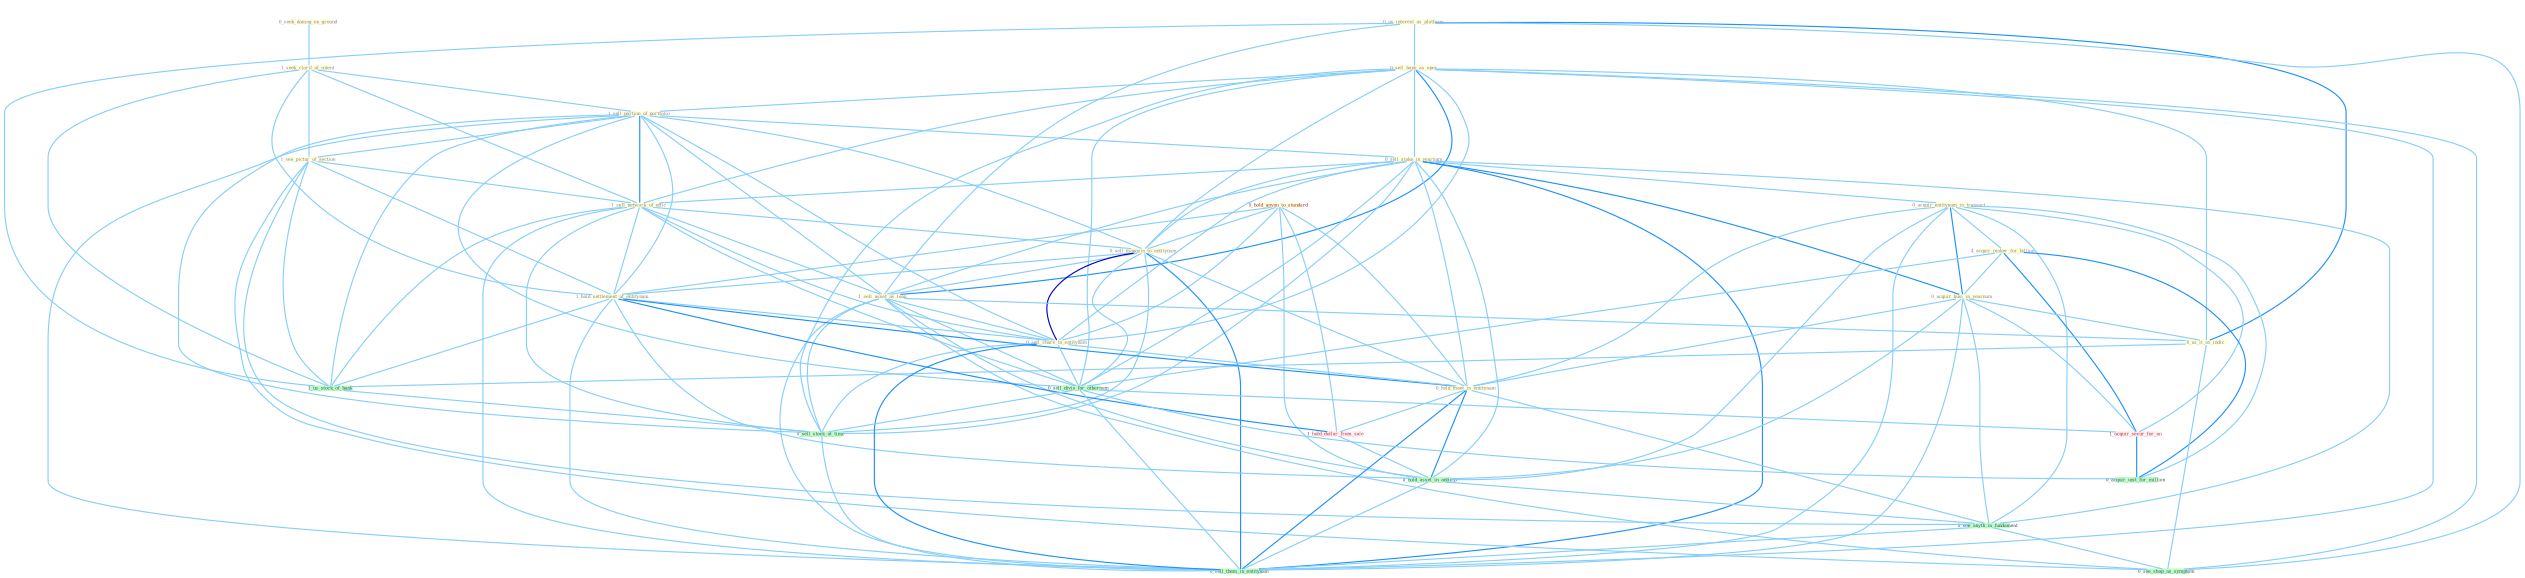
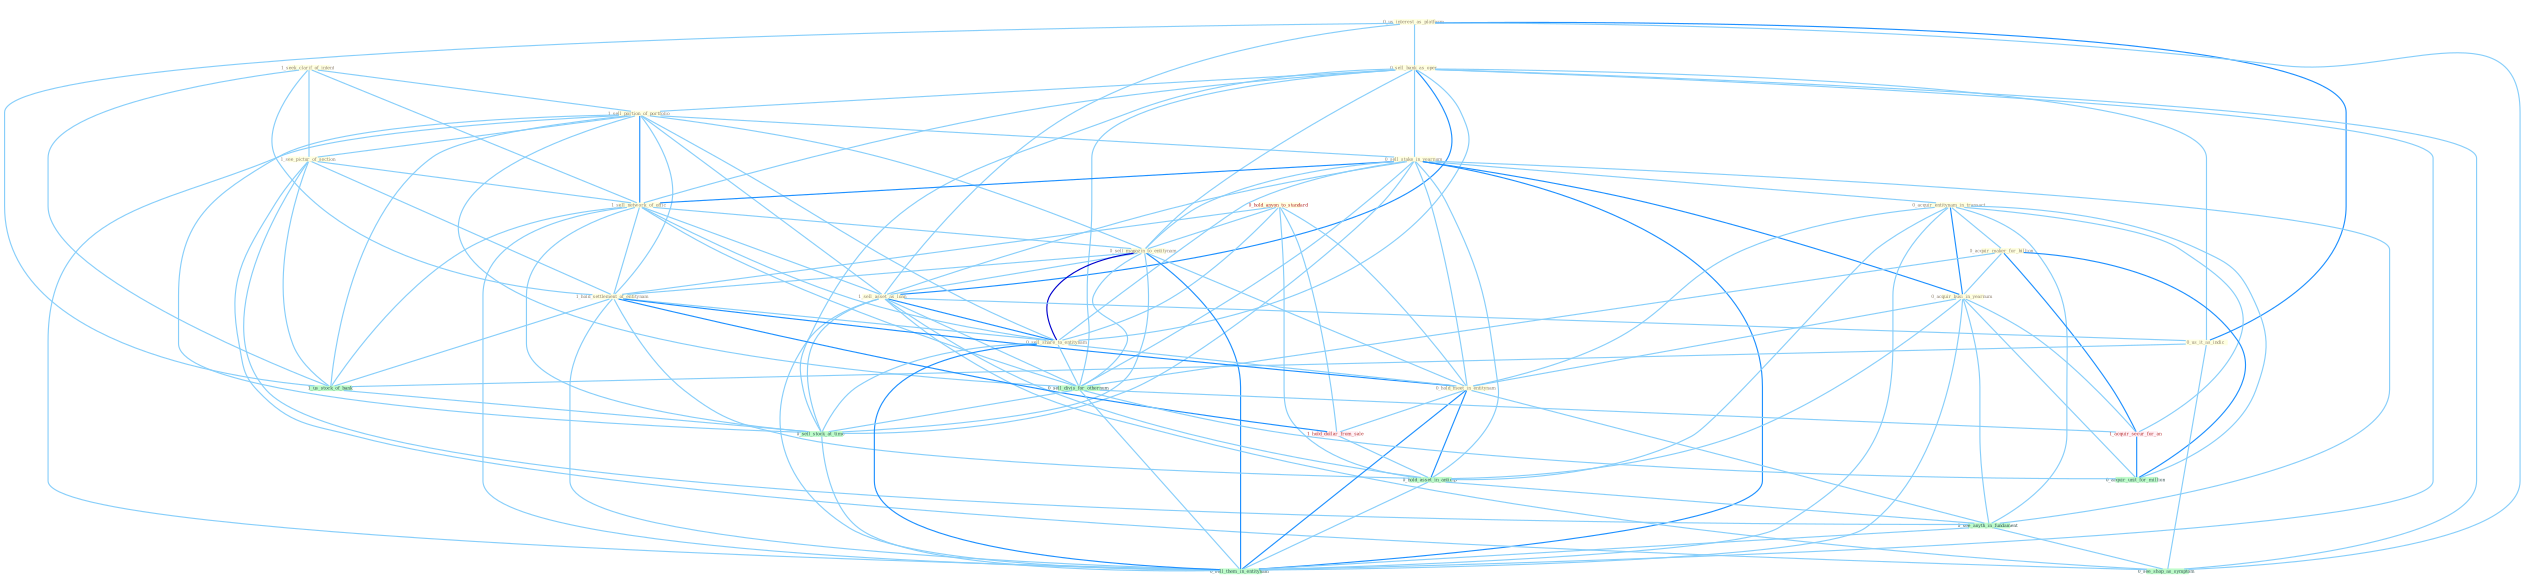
(309, 22) -> none
(1027, 182) -> (1027, 182)
(2003, 251) -> (2003, 251)
(970, 320) -> (970, 320)
(2085, 320) -> (2050, 388)
